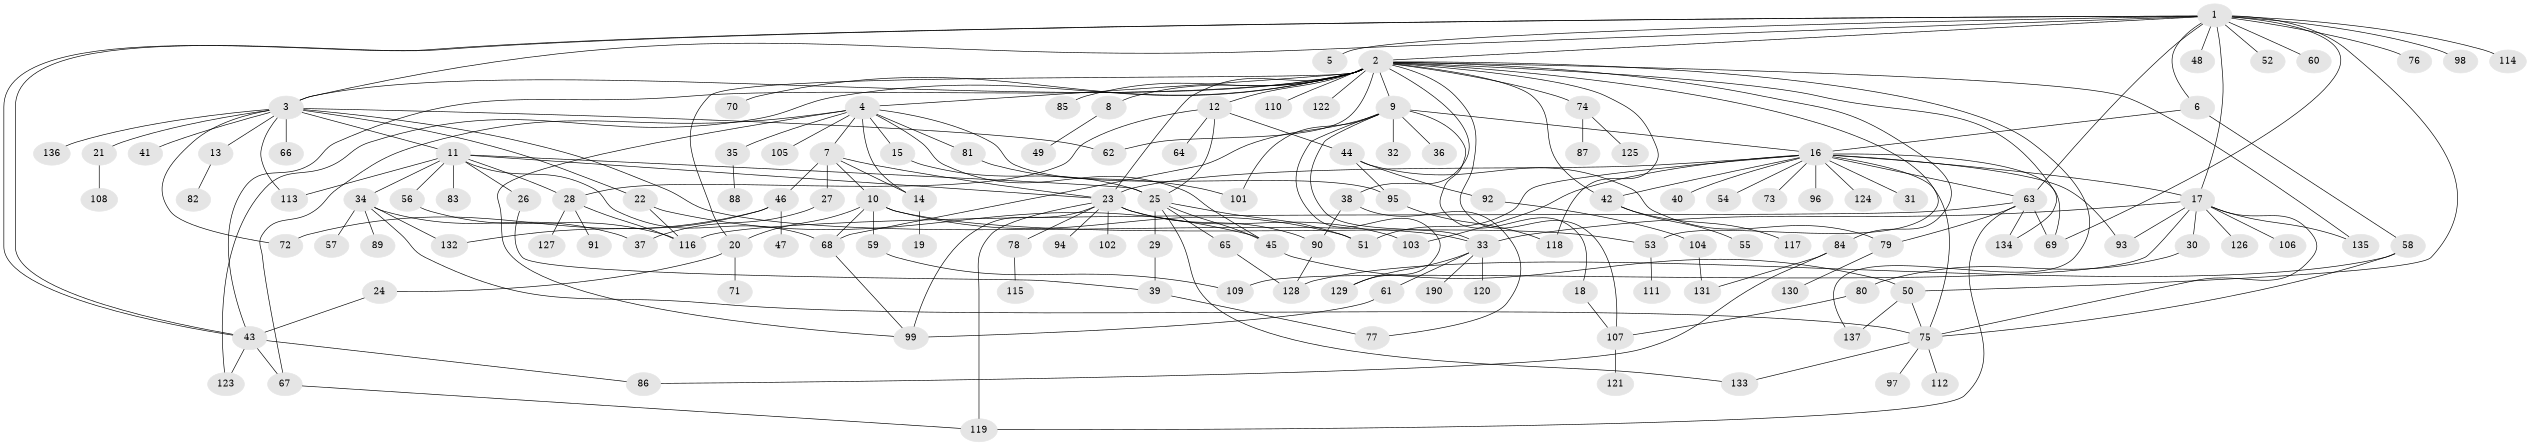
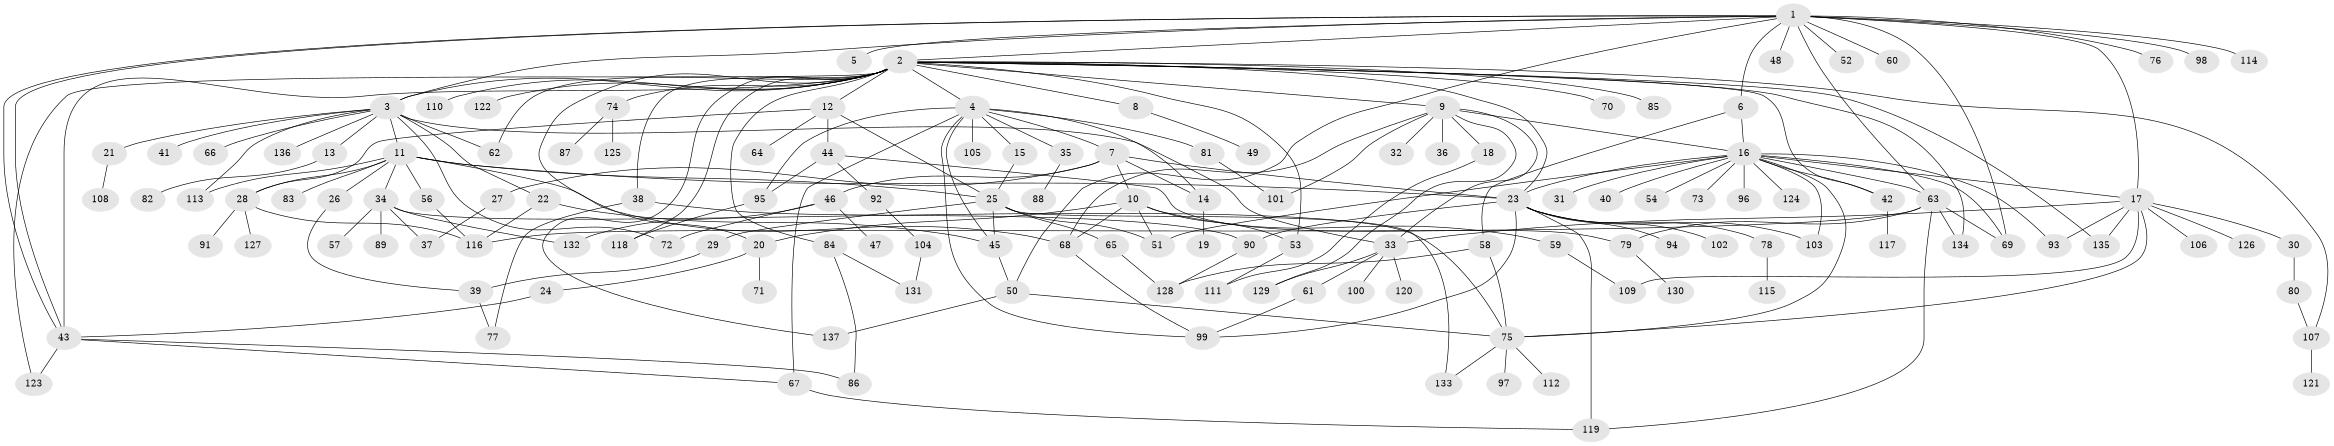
(1745, 246) -> none
(1434, 292) -> (1356, 292)
(1600, 317) -> (1337, 243)
